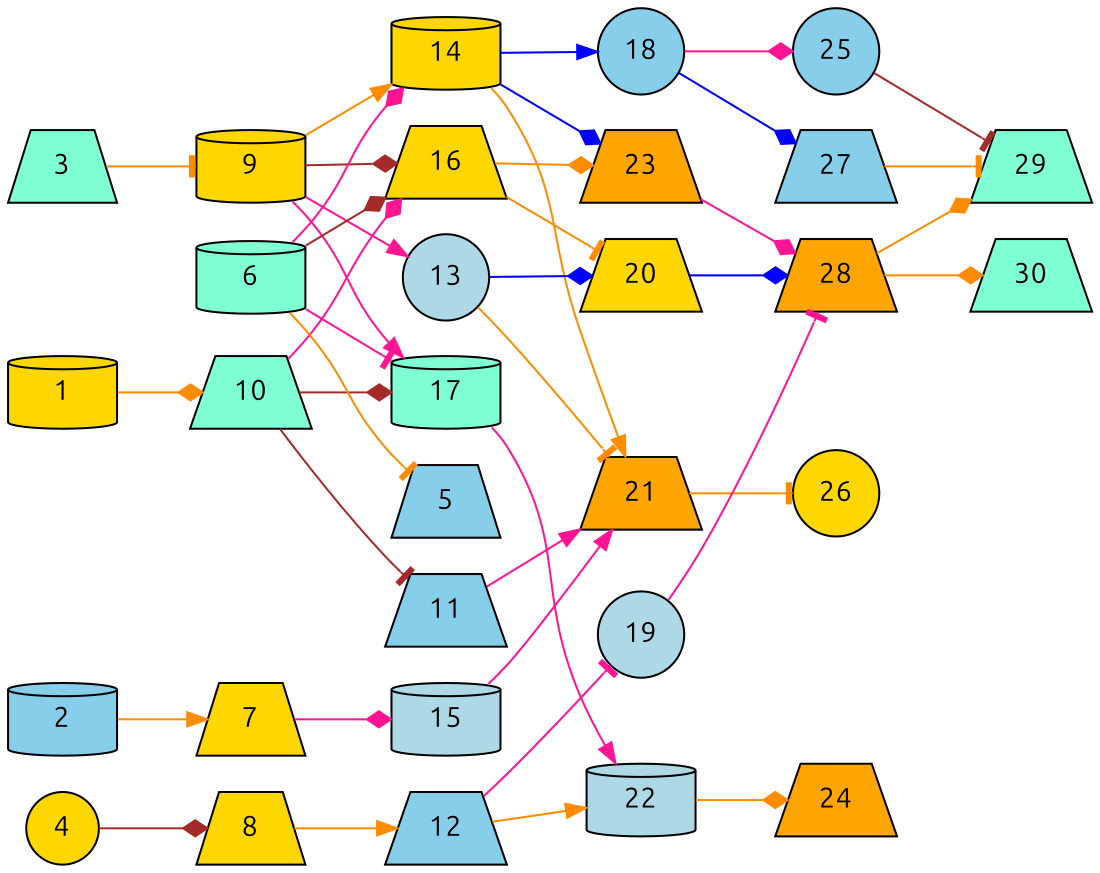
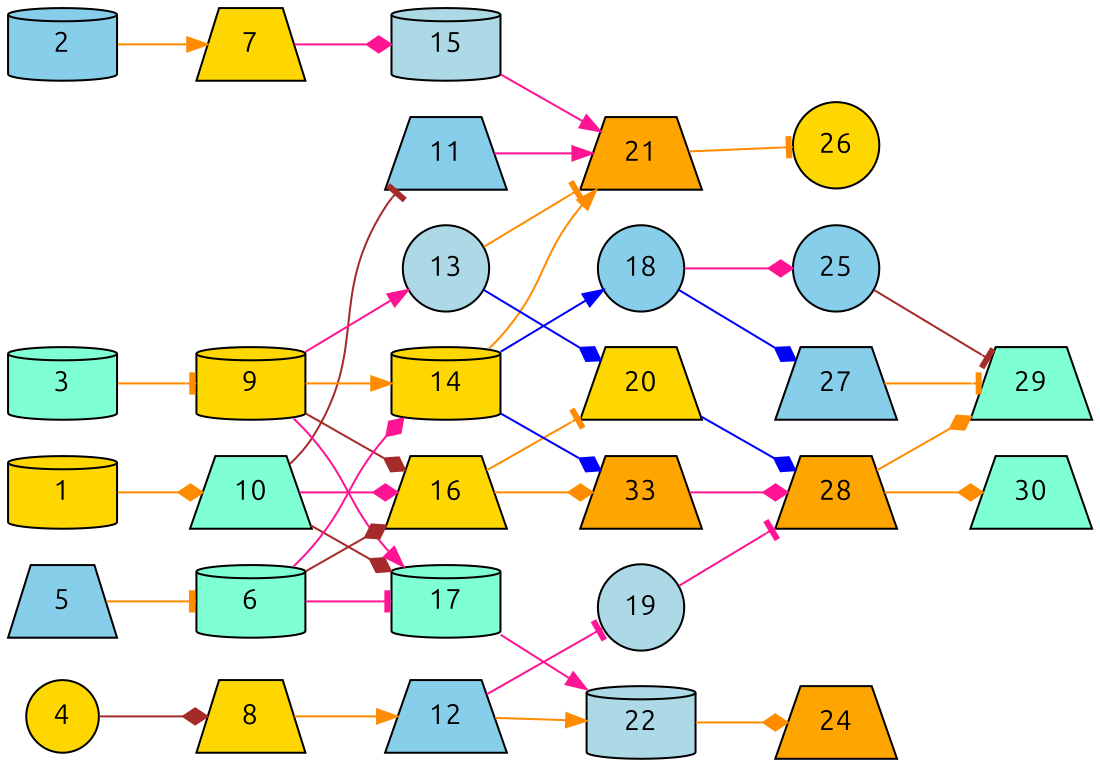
(63, 166) -> (63, 383)
(641, 166) -> (641, 492)
(339, 377) -> (146, 601)
